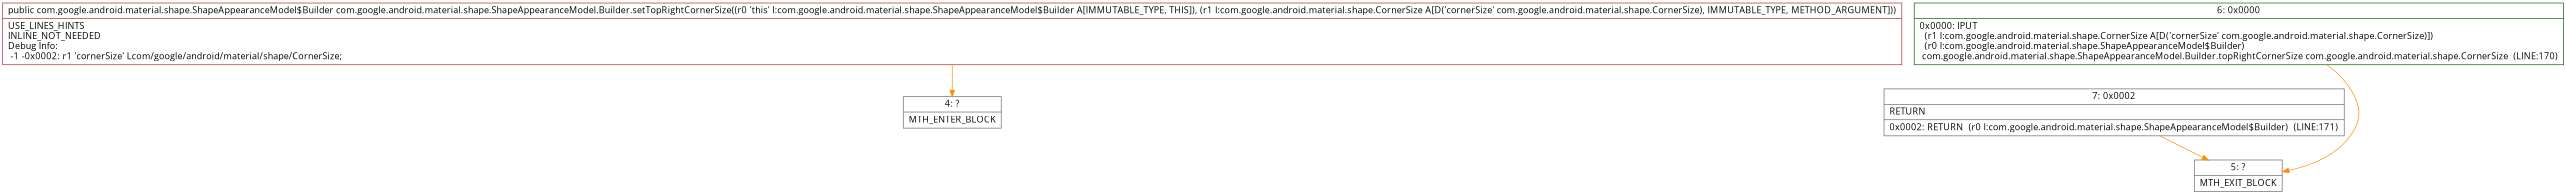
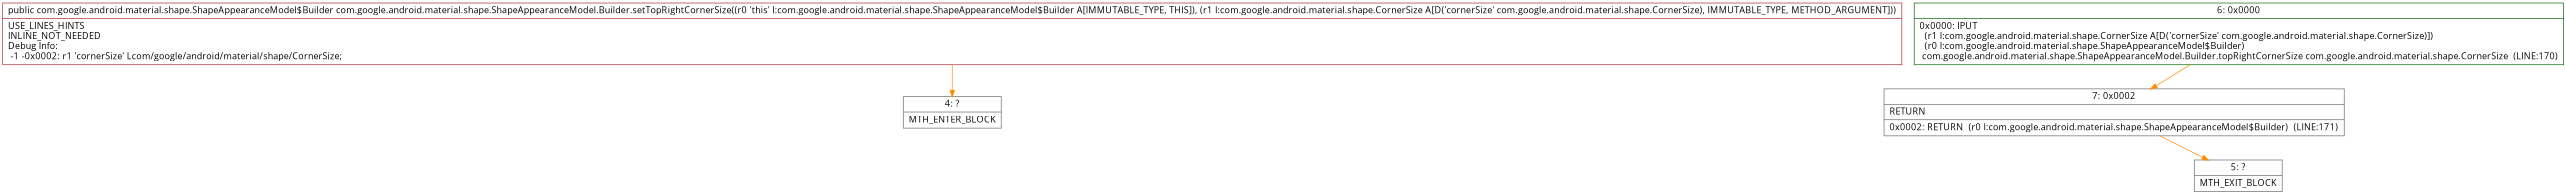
(2354, 130) -> (2173, 75)
